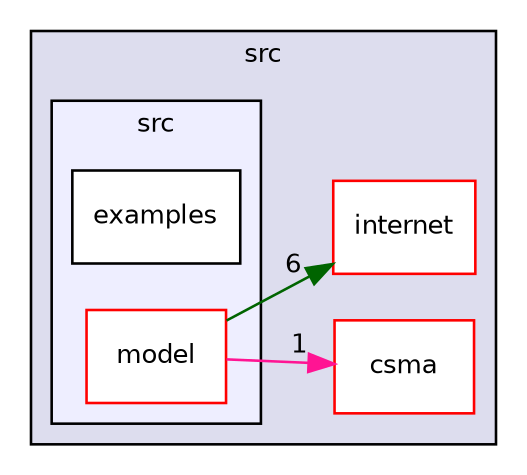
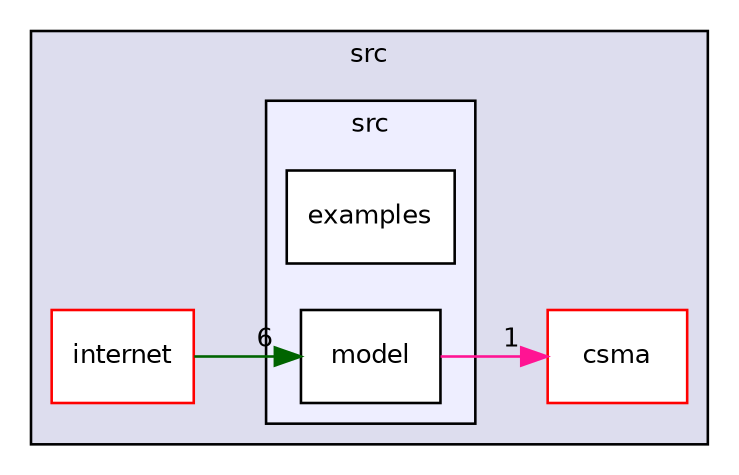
(278, 293) -> (234, 356)
(156, 356) -> (371, 356)
